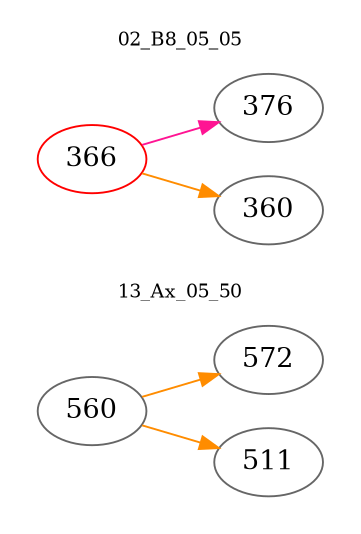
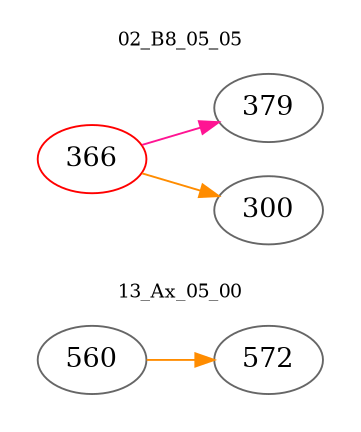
(269, 108) -> (269, 108)
(269, 210) -> (269, 210)
(180, 293) -> (180, 293)
(269, 462) -> none
